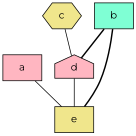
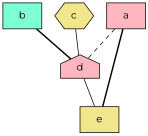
none -> (101, 44)
(104, 70) -> none
(48, 94) -> (113, 68)
